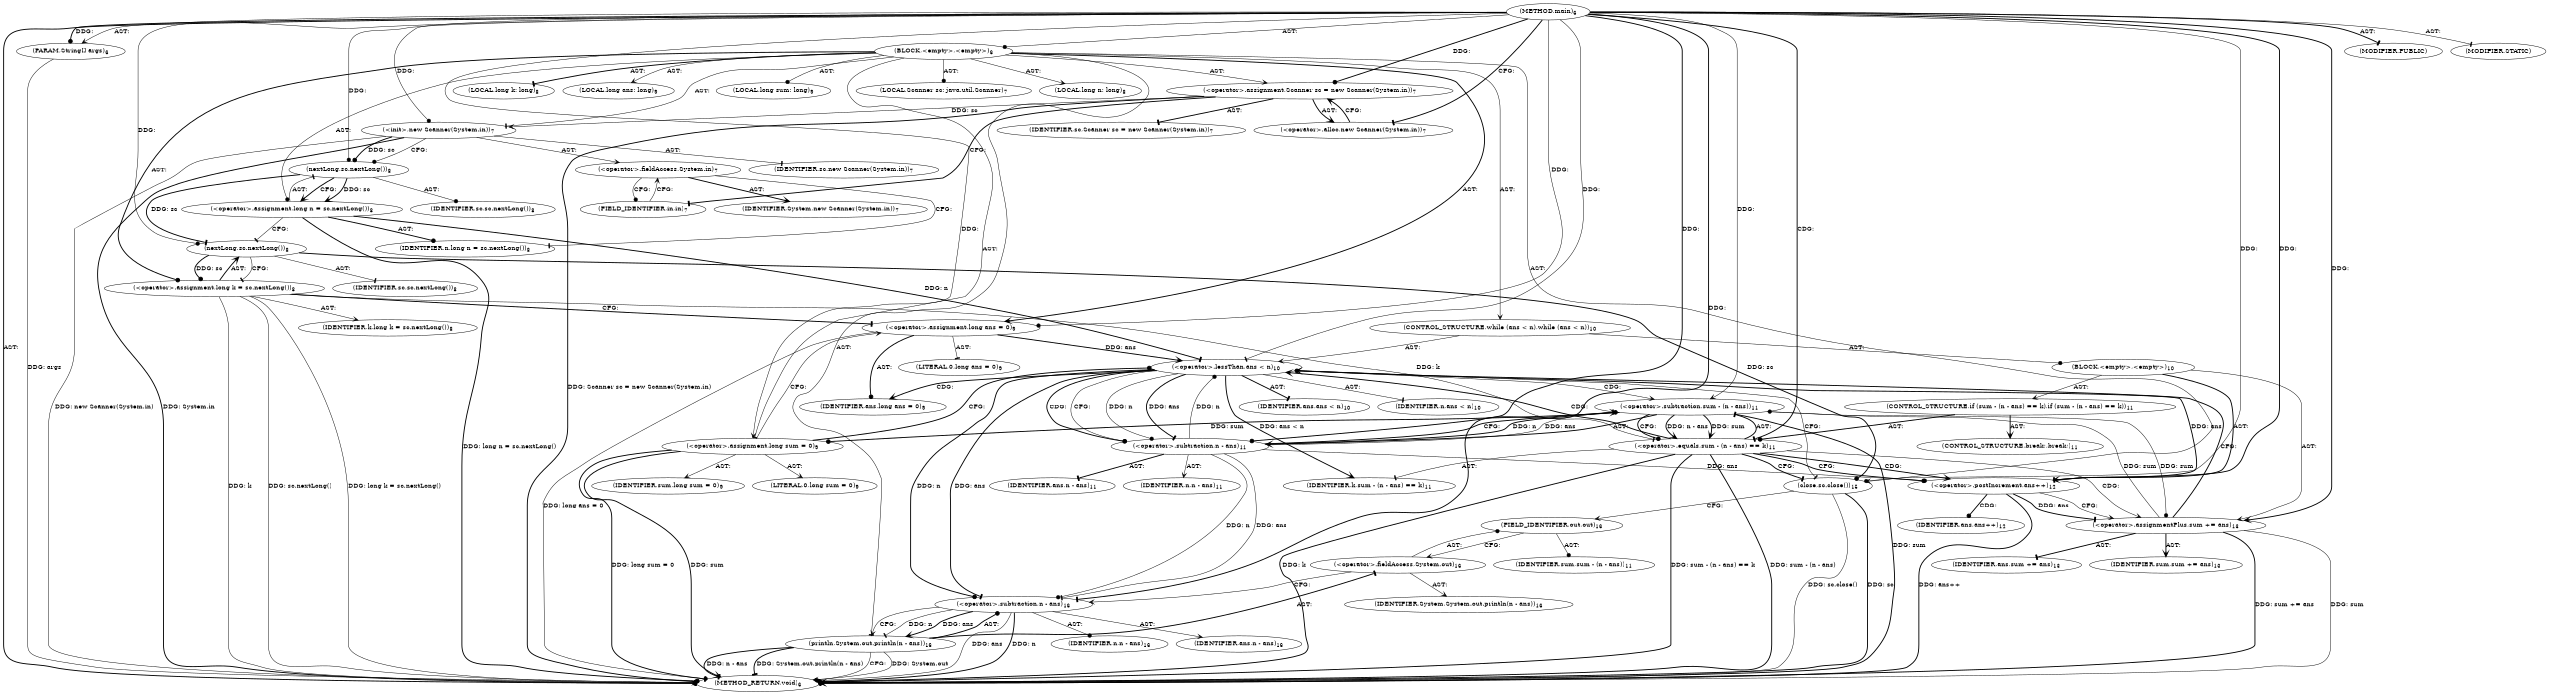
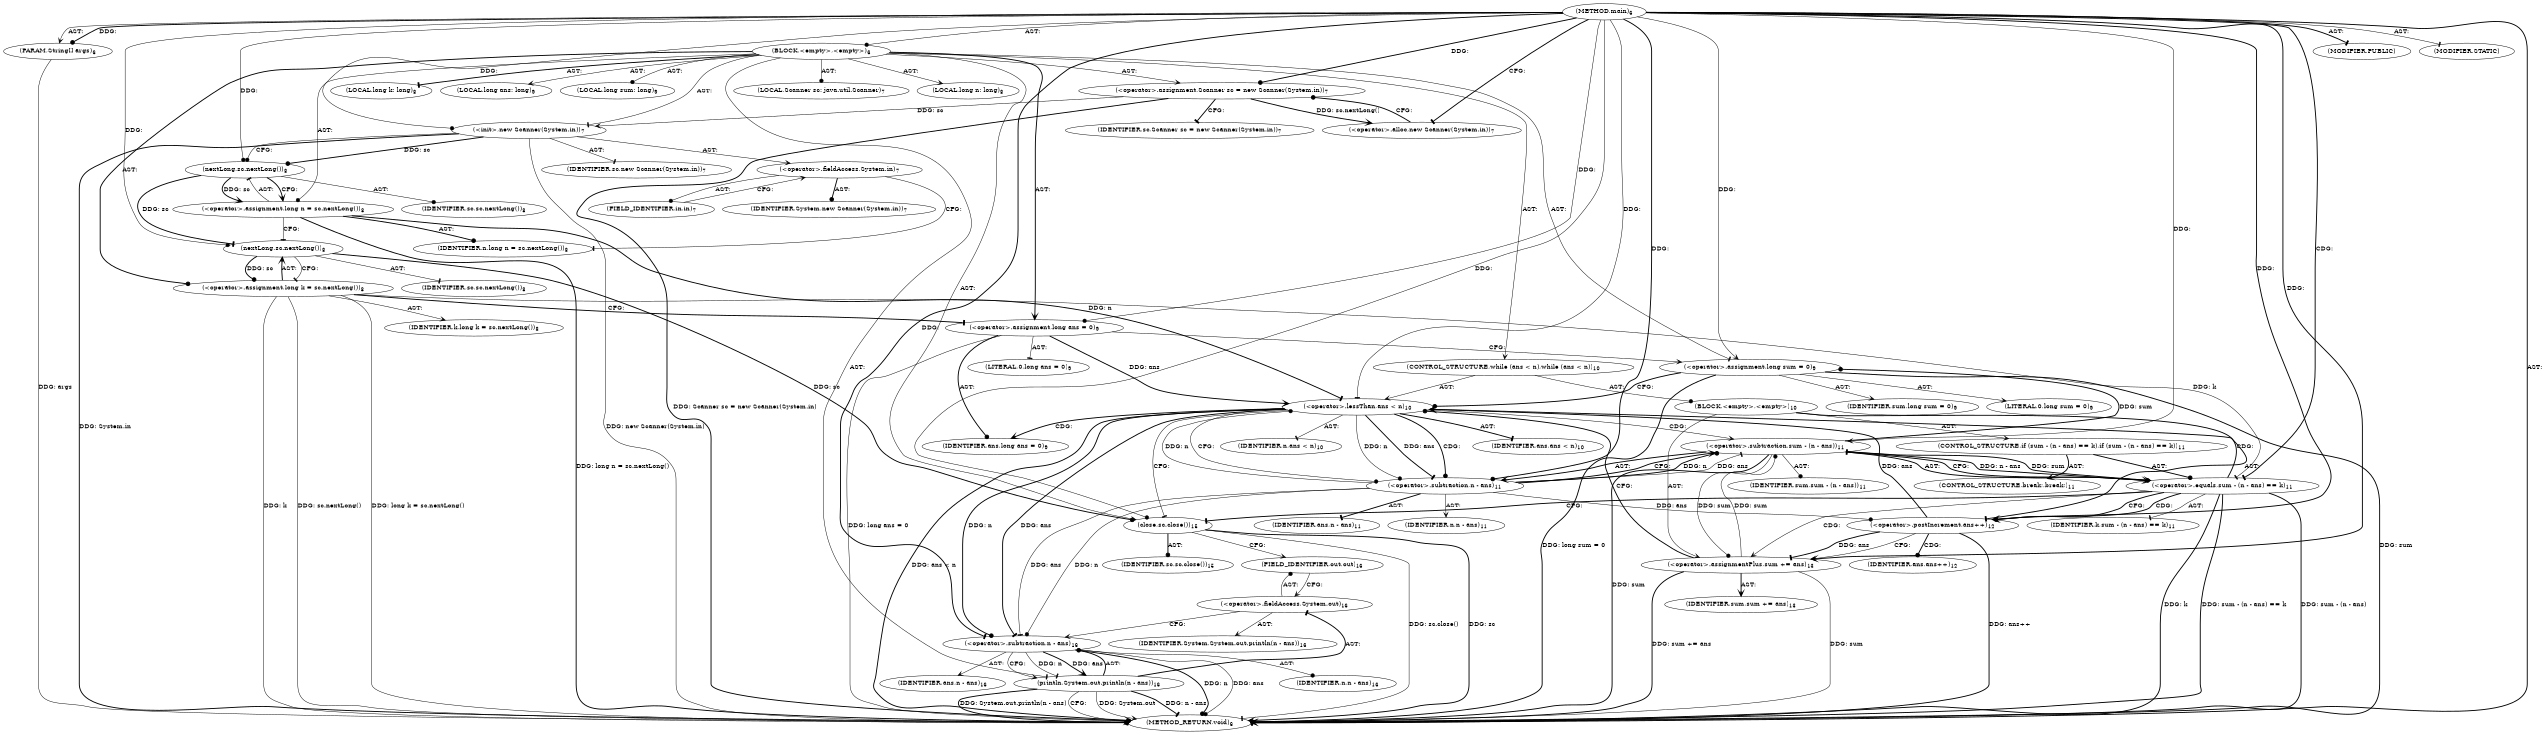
(1342, 110) -> (1365, 104)
(1236, 111) -> (1217, 111)
(1331, 111) -> (1348, 111)
(961, 163) -> none
(737, 189) -> (835, 188)
(643, 190) -> (724, 190)
(801, 366) -> (1395, 346)
(1270, 435) -> (931, 529)
(1562, 544) -> (1791, 465)
none -> (1168, 565)
(2007, 565) -> none
